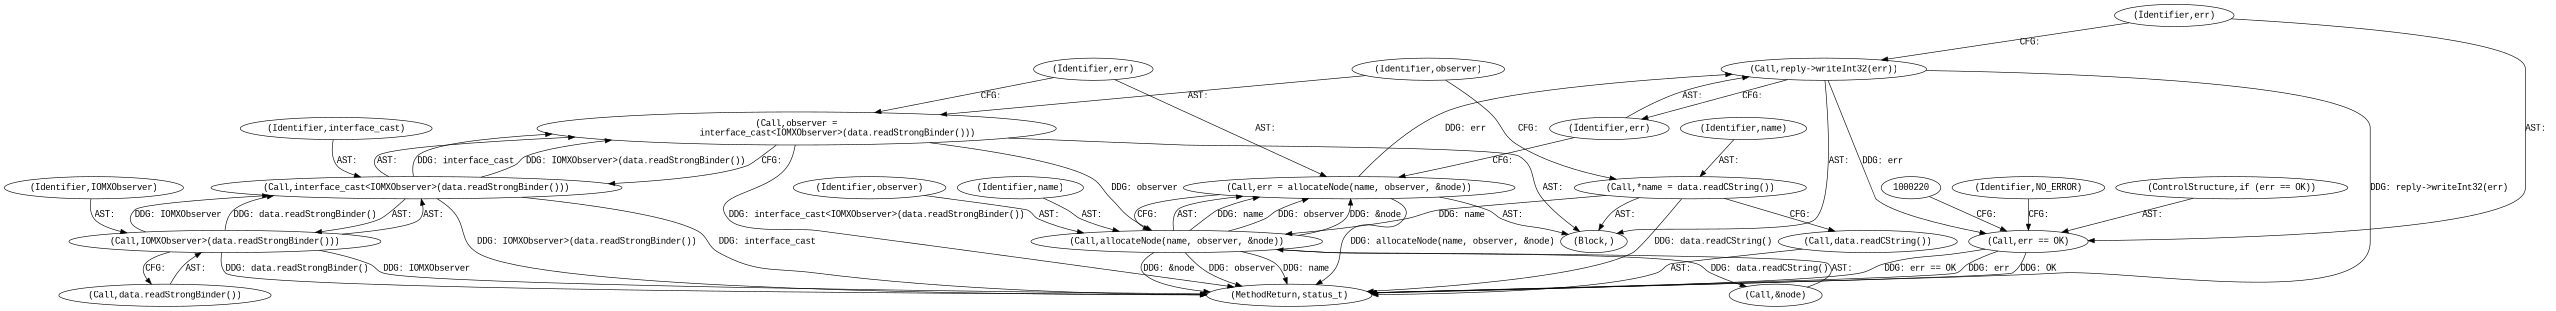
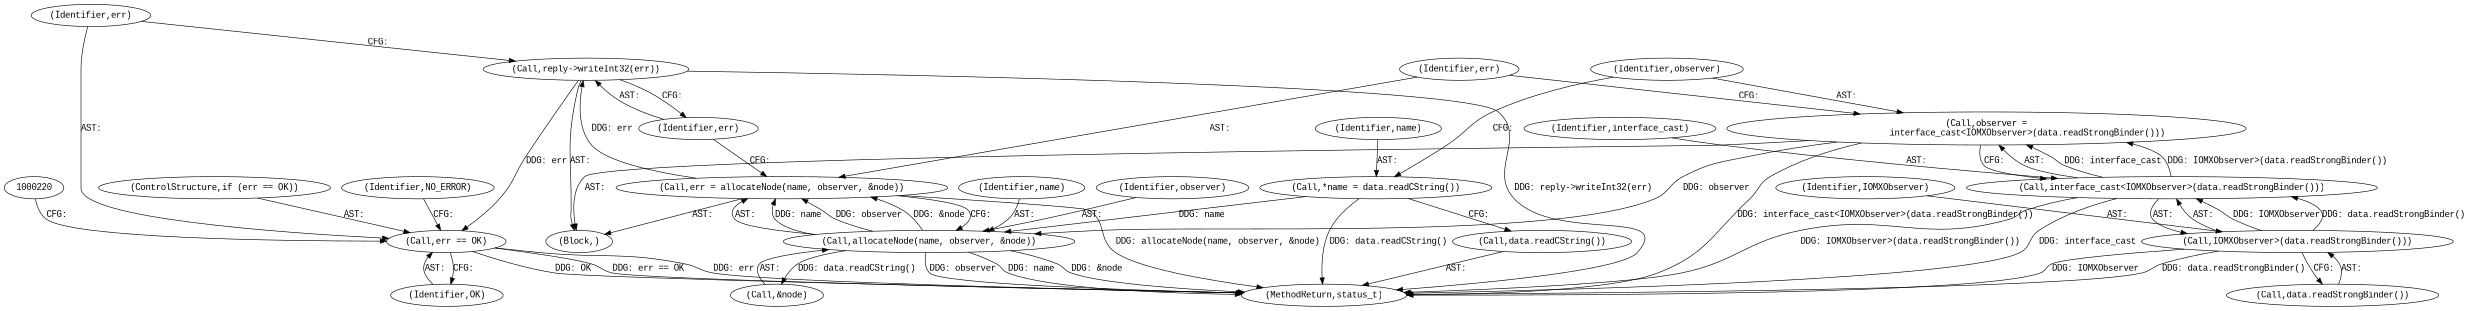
(1618, 208) -> none
none -> (447, 295)
